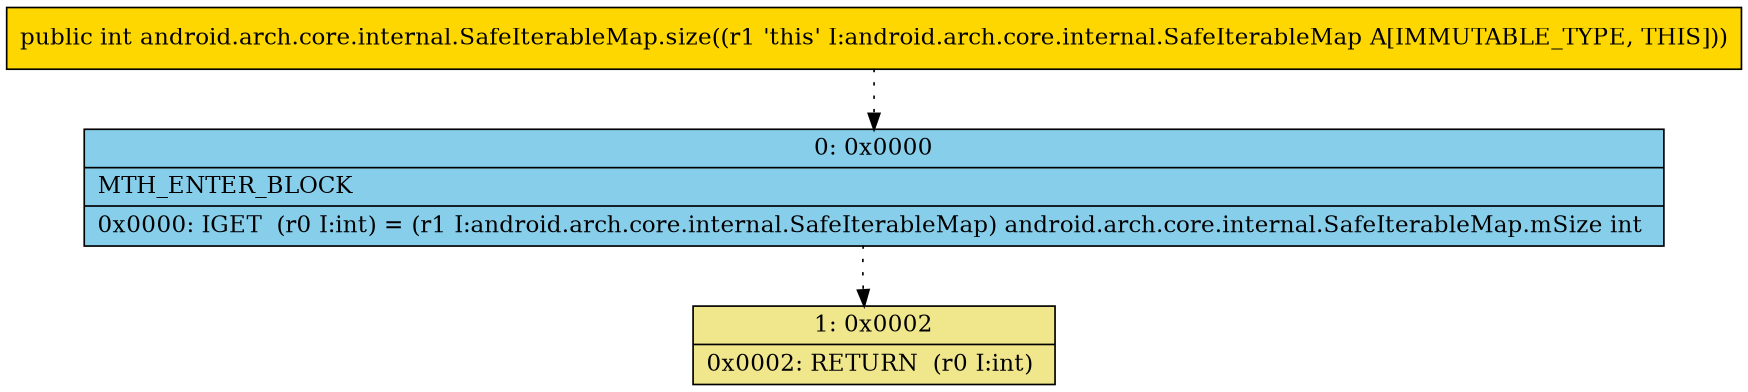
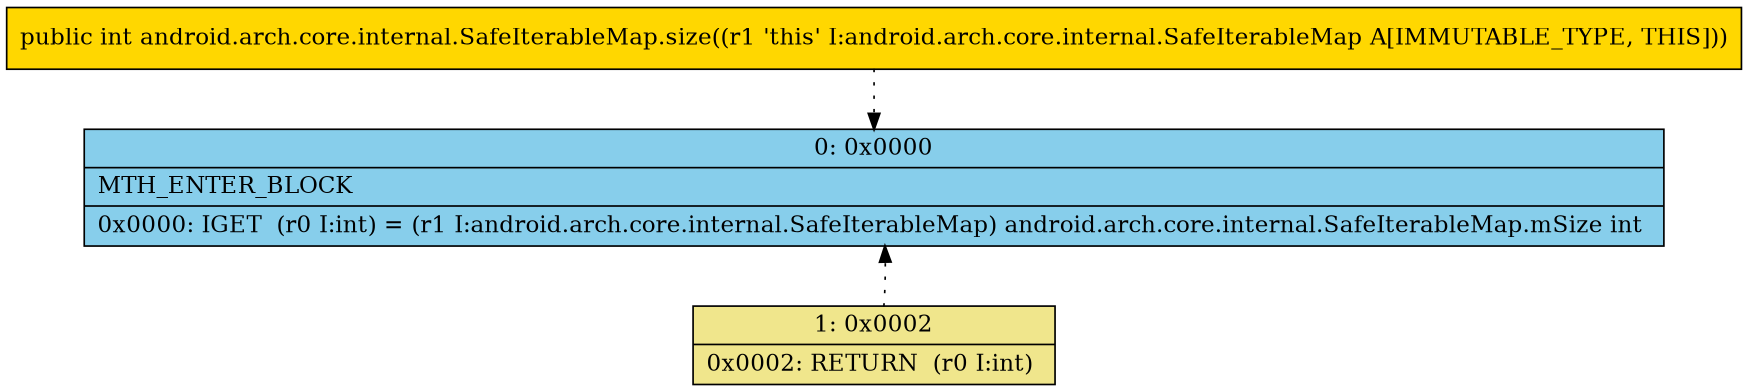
(863, 268) -> (885, 285)
